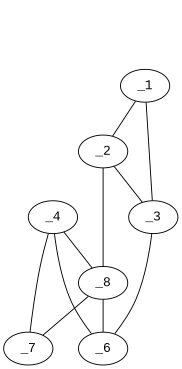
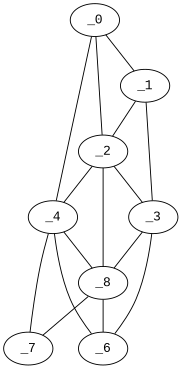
none -> (95, 20)
none -> (78, 184)
none -> (128, 250)
